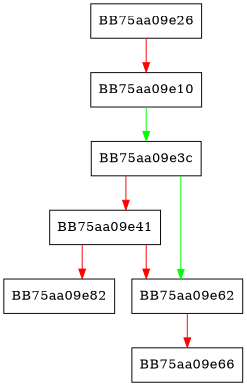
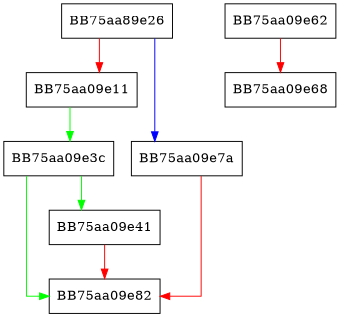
(146, 21) -> (117, 21)
(146, 90) -> (82, 90)
none -> (187, 159)
(126, 188) -> (81, 188)
(181, 223) -> (27, 243)
(146, 257) -> none
(187, 365) -> (280, 90)
